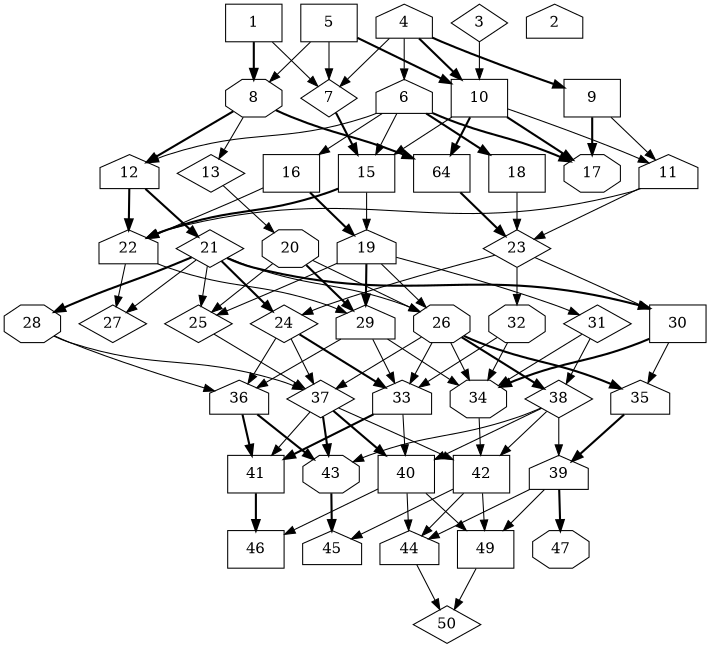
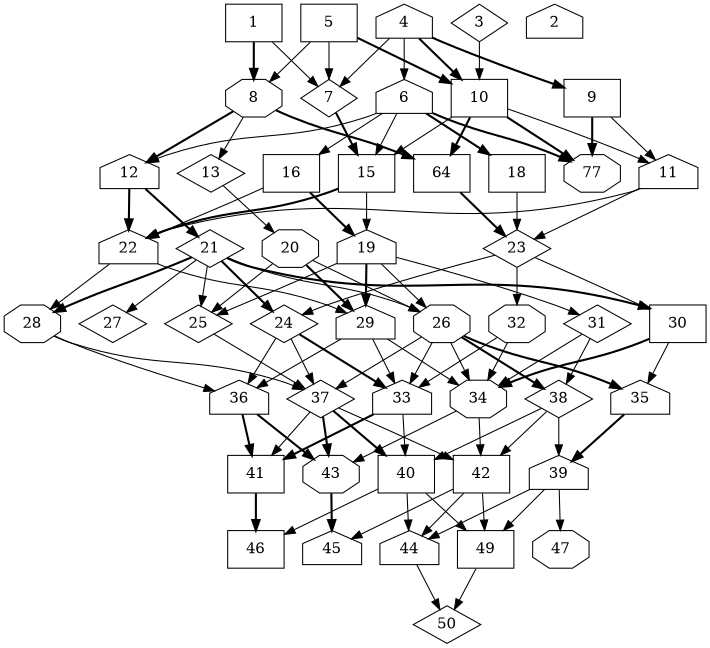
(592, 173) -> (592, 173)
(123, 277) -> (84, 283)
(452, 434) -> (412, 433)
(560, 505) -> (560, 505)
